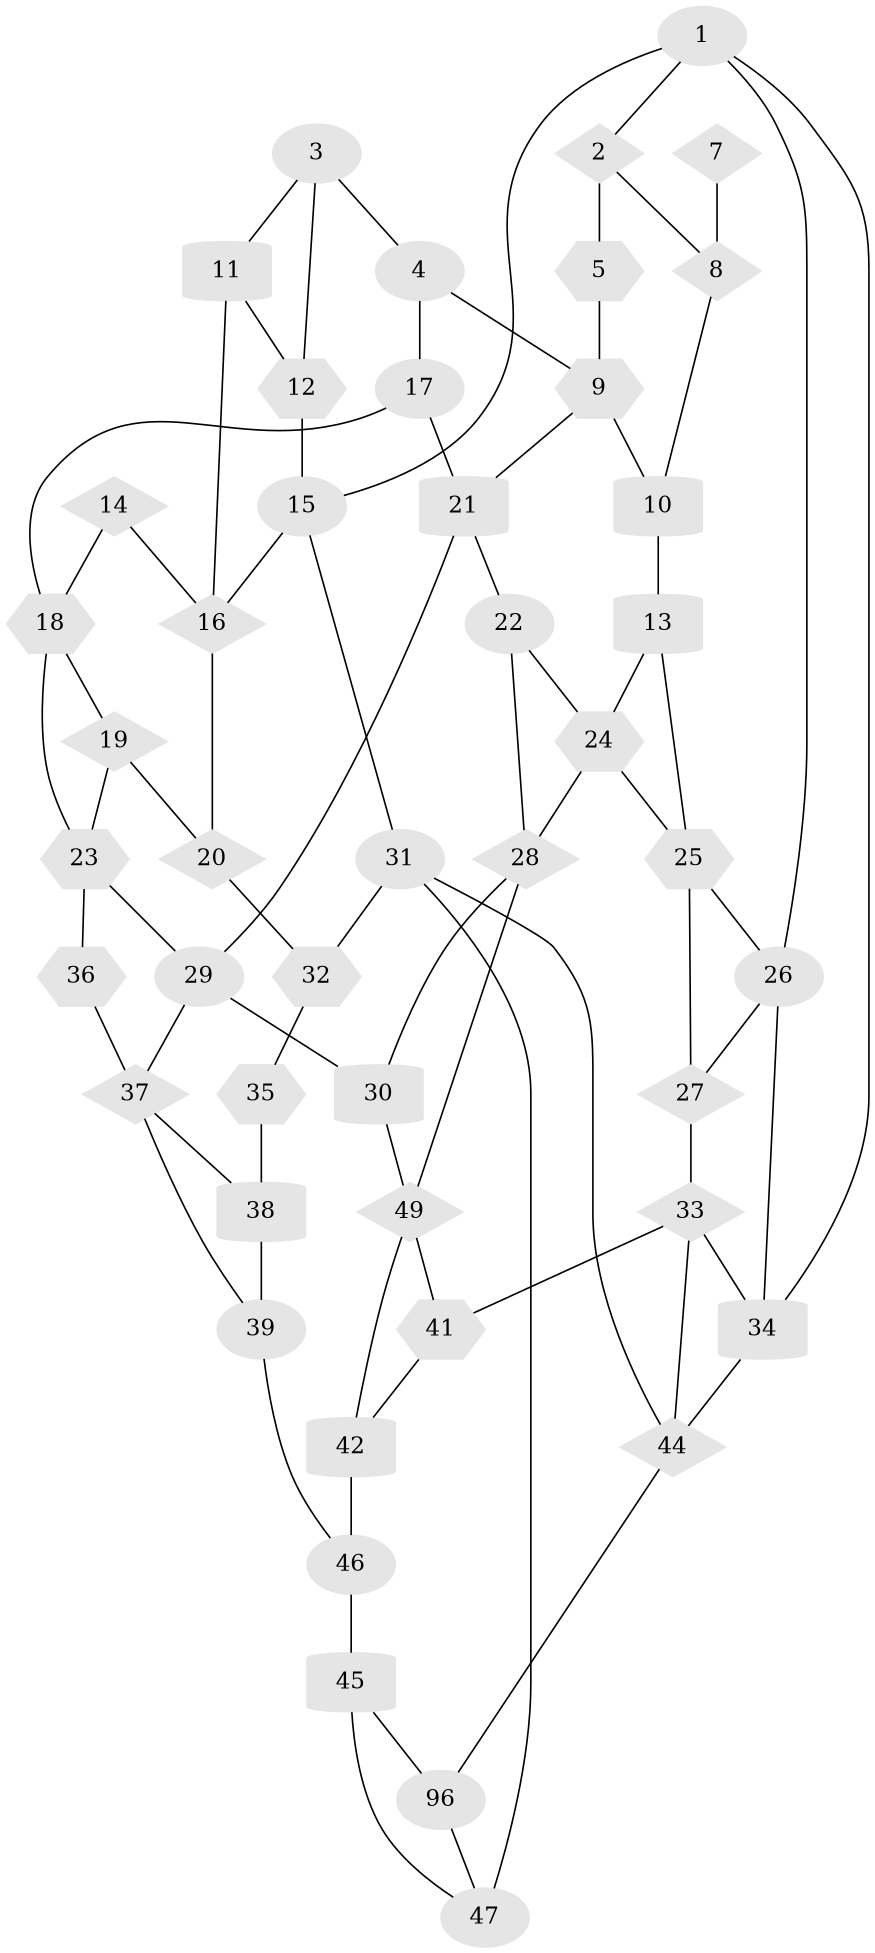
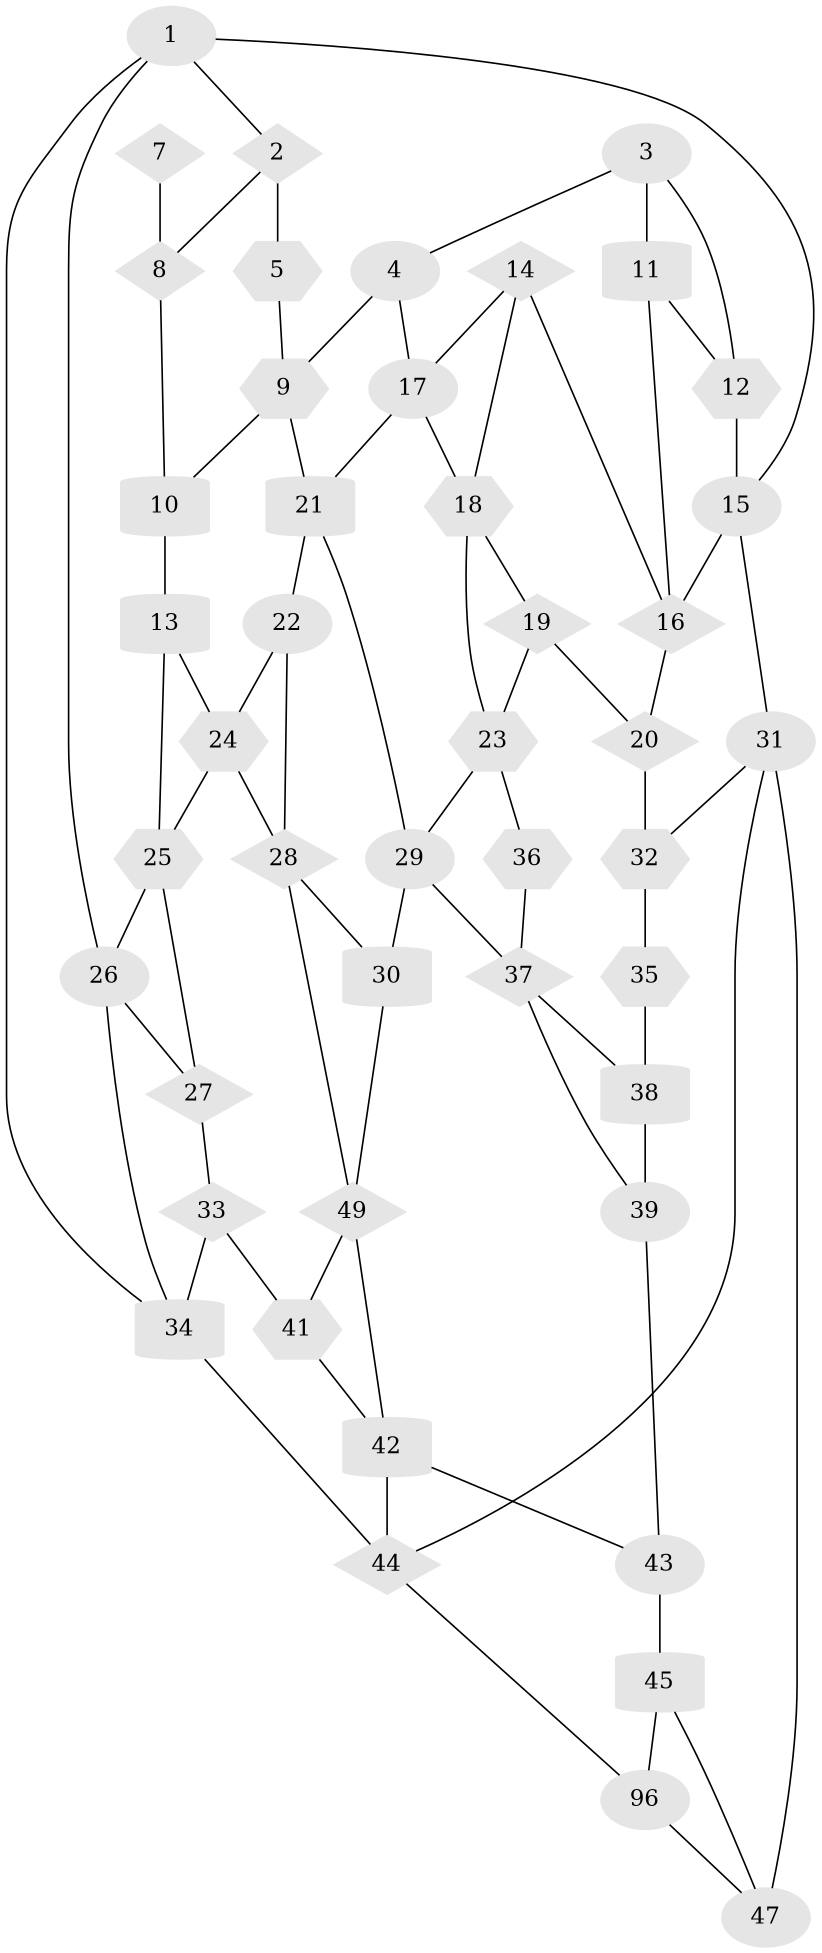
none -> (470, 327)
(682, 1330) -> (387, 1506)
(351, 1565) -> (660, 1565)
